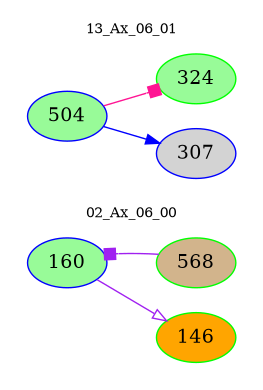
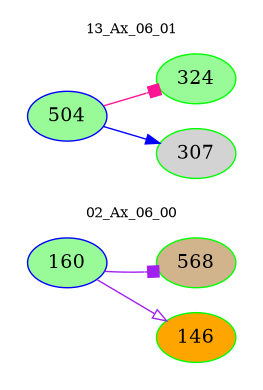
(196, 154) -> (196, 154)
(139, 254) -> (125, 272)
